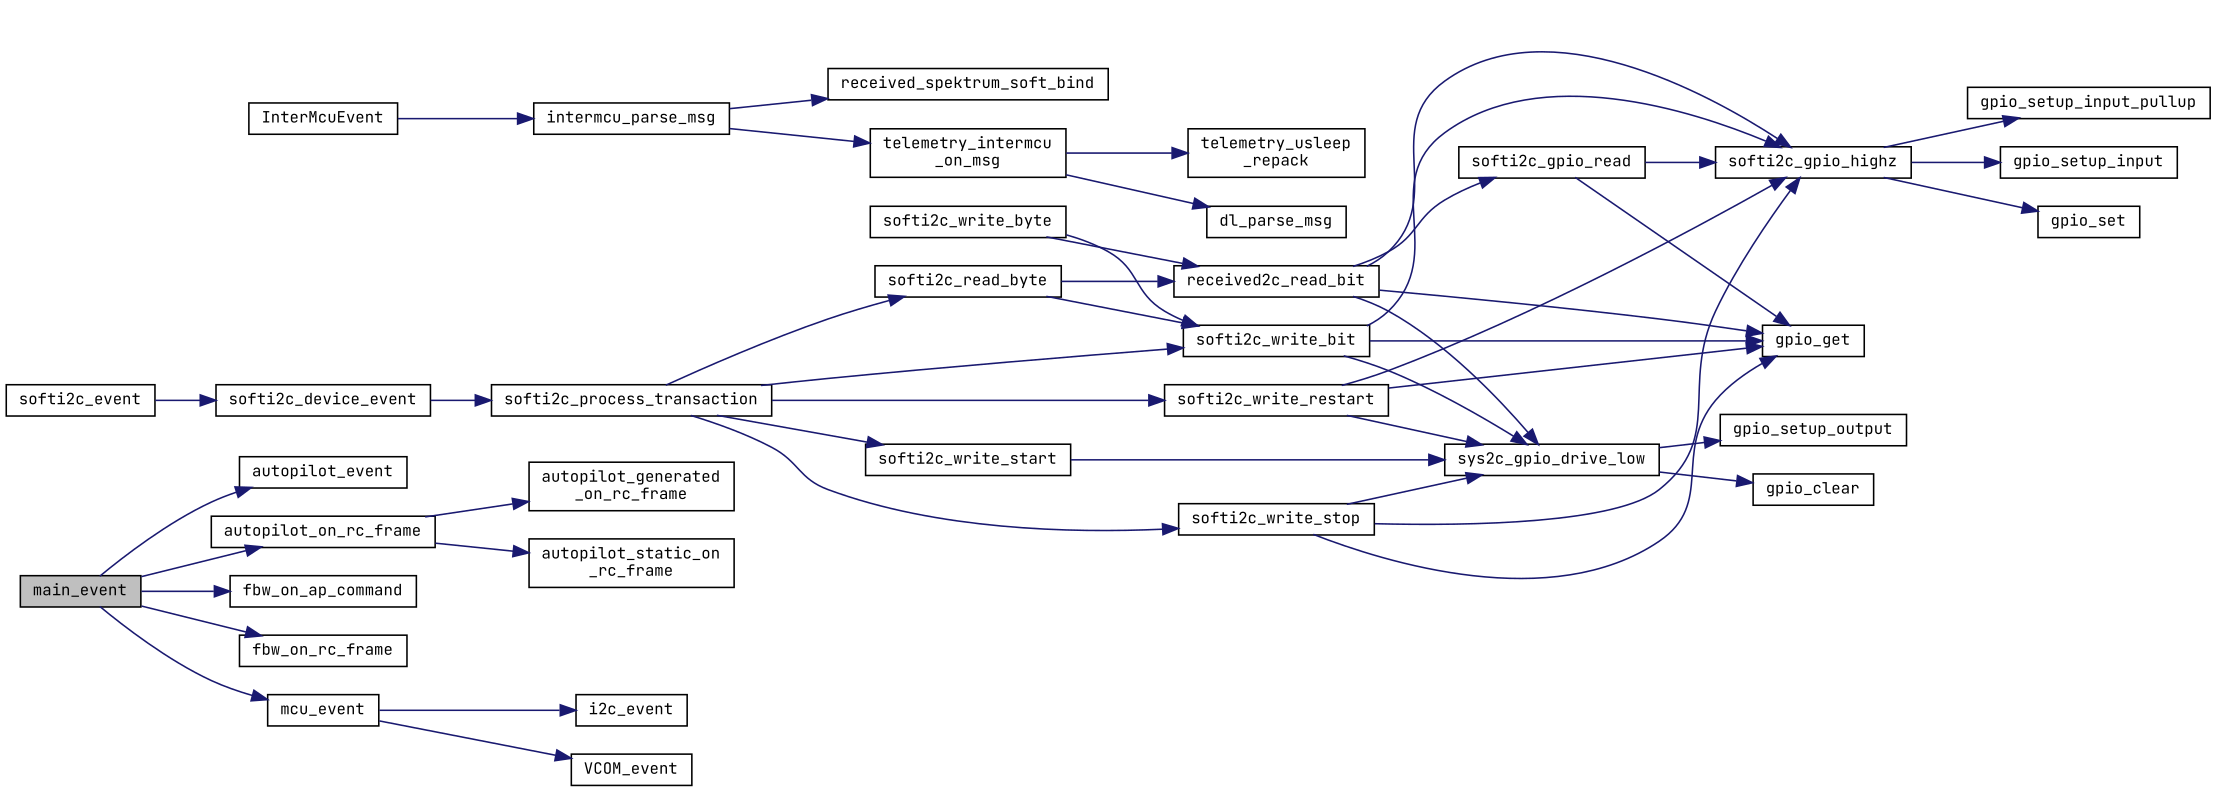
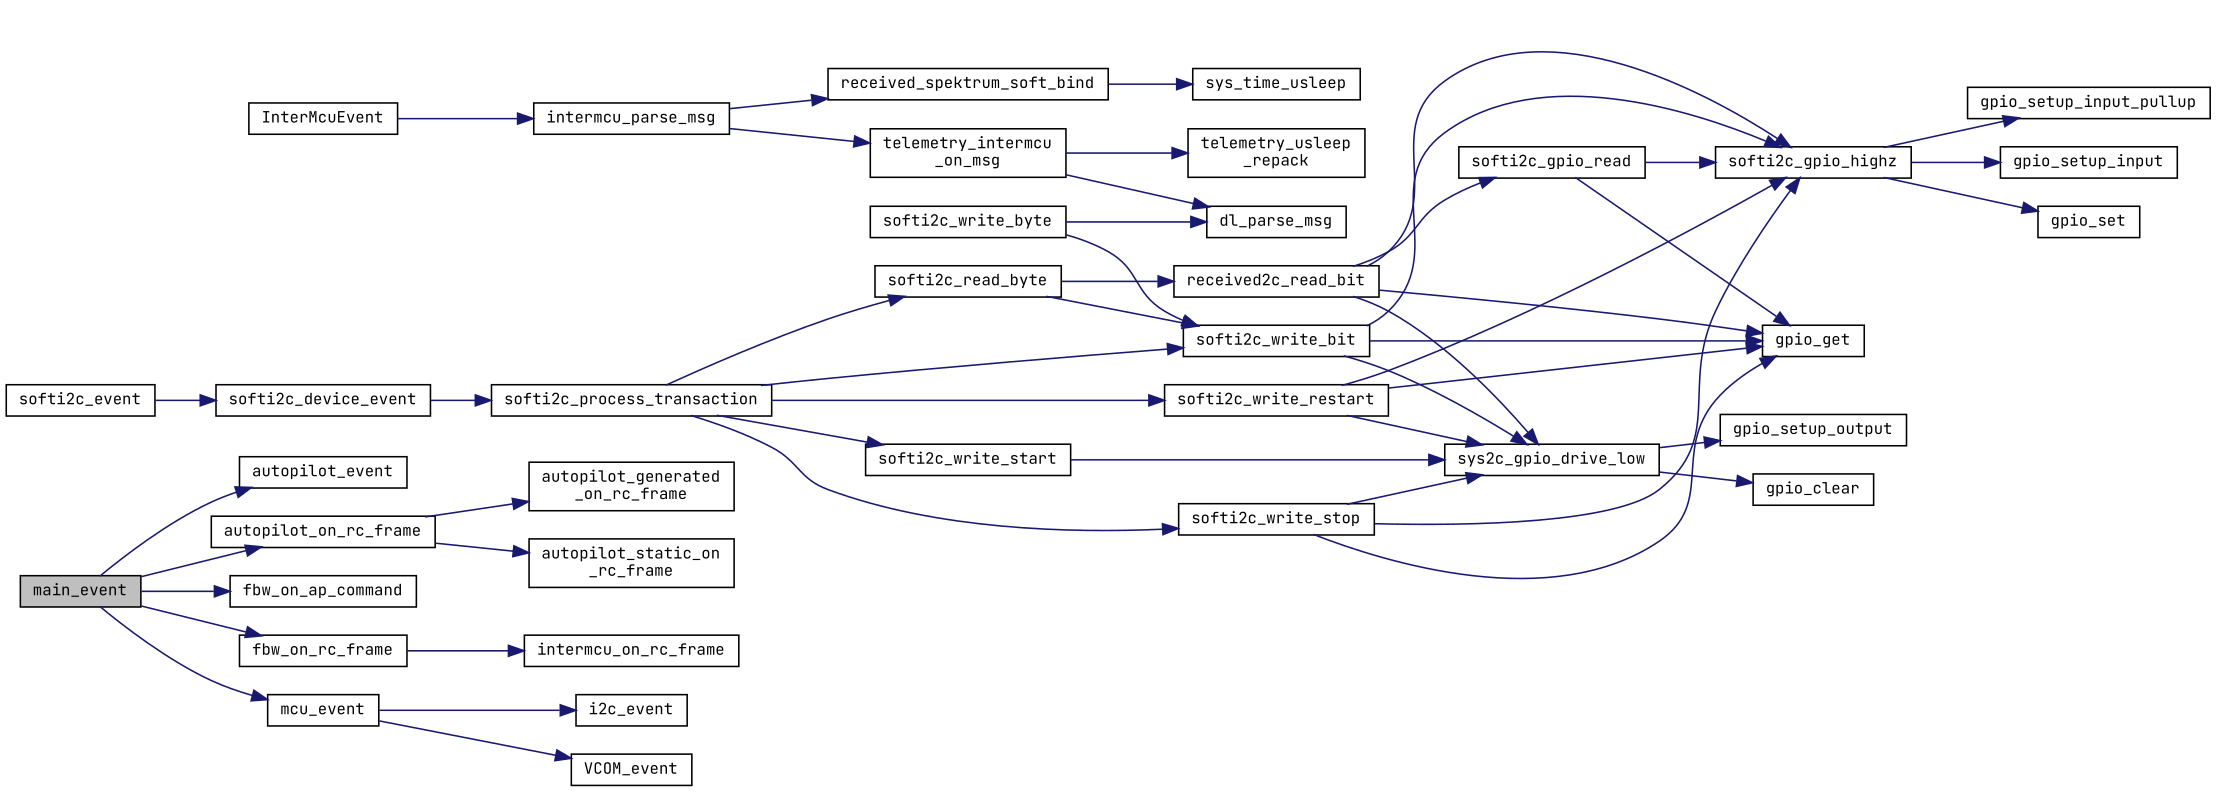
none -> (1276, 84)
(1128, 253) -> (1128, 222)
none -> (632, 651)
